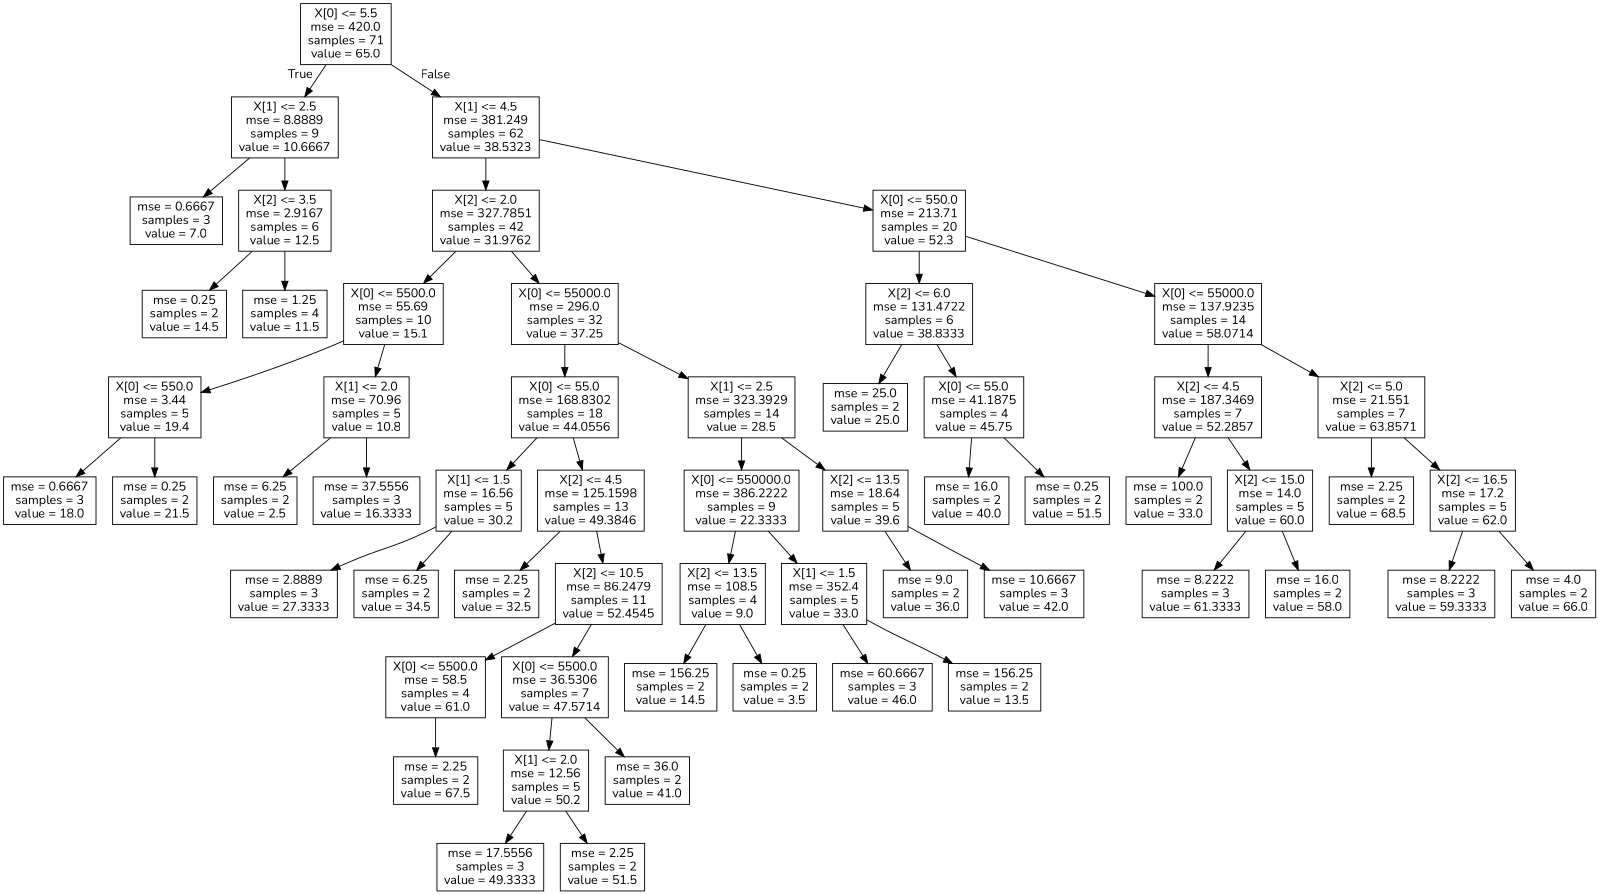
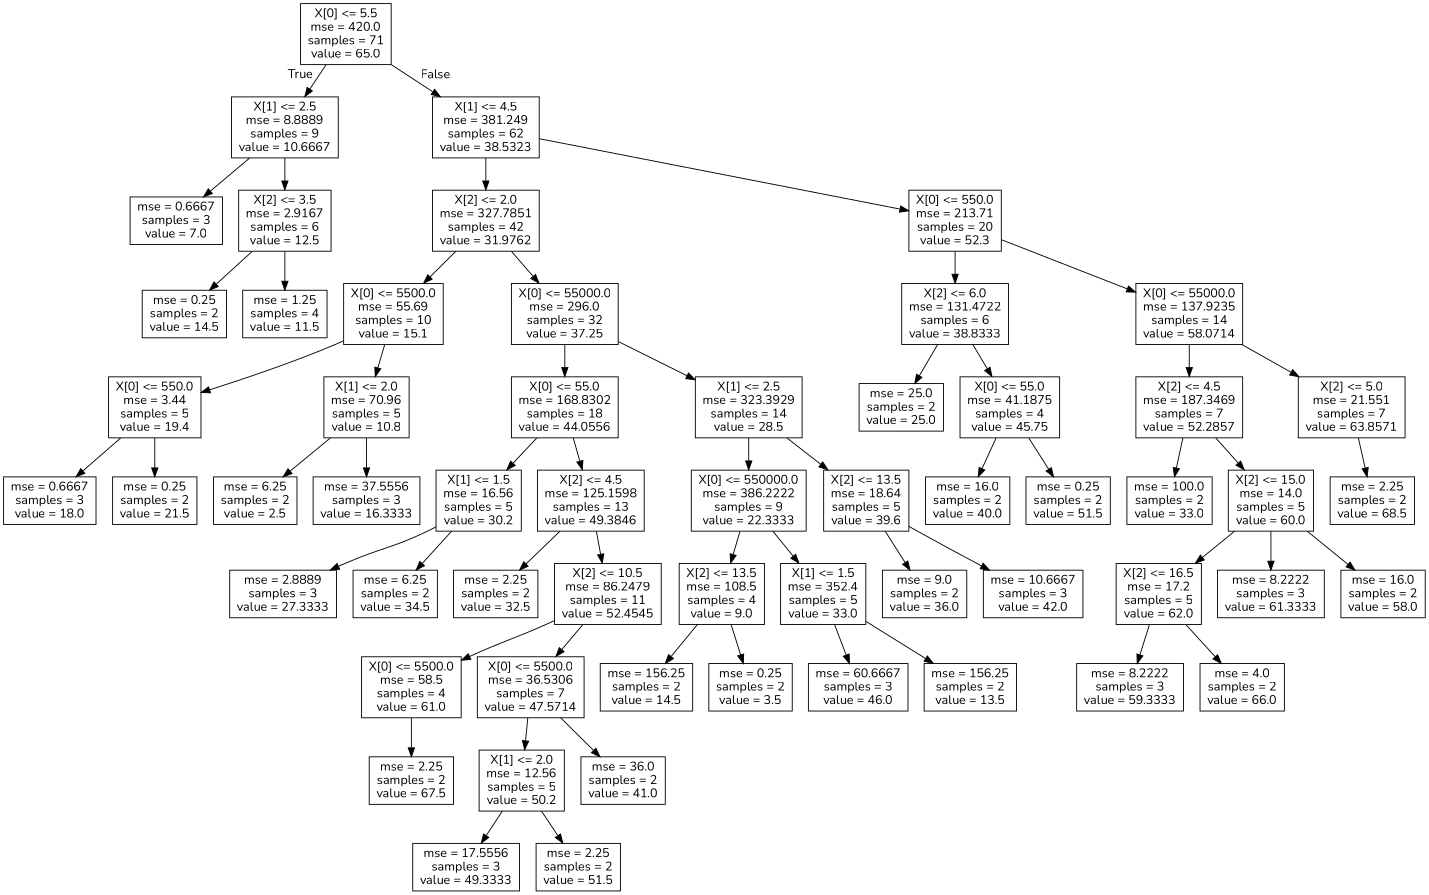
(1419, 451) -> (1219, 544)
